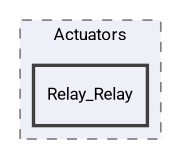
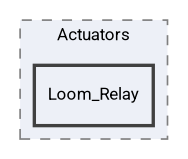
(90, 95) -> (94, 95)
